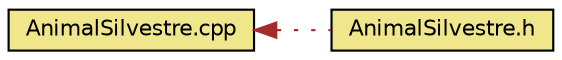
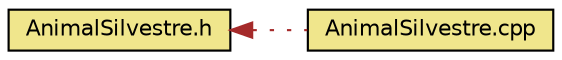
(304, 30) -> (280, 30)
